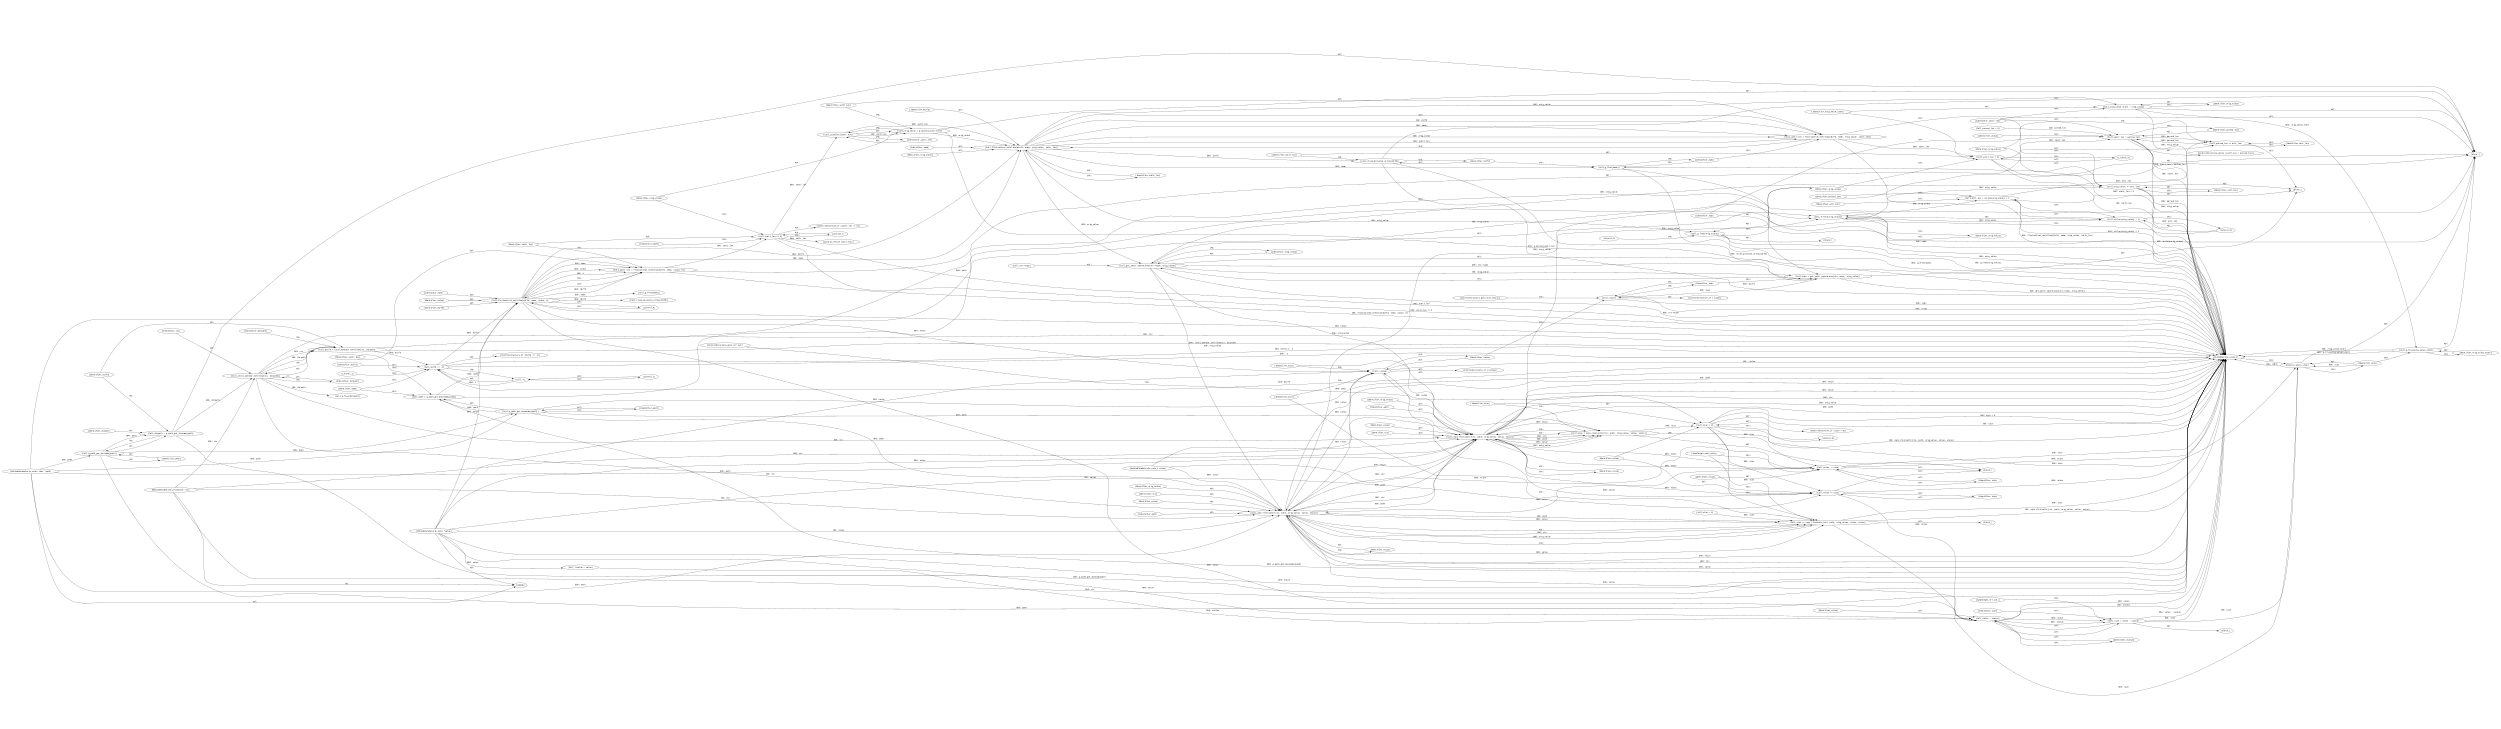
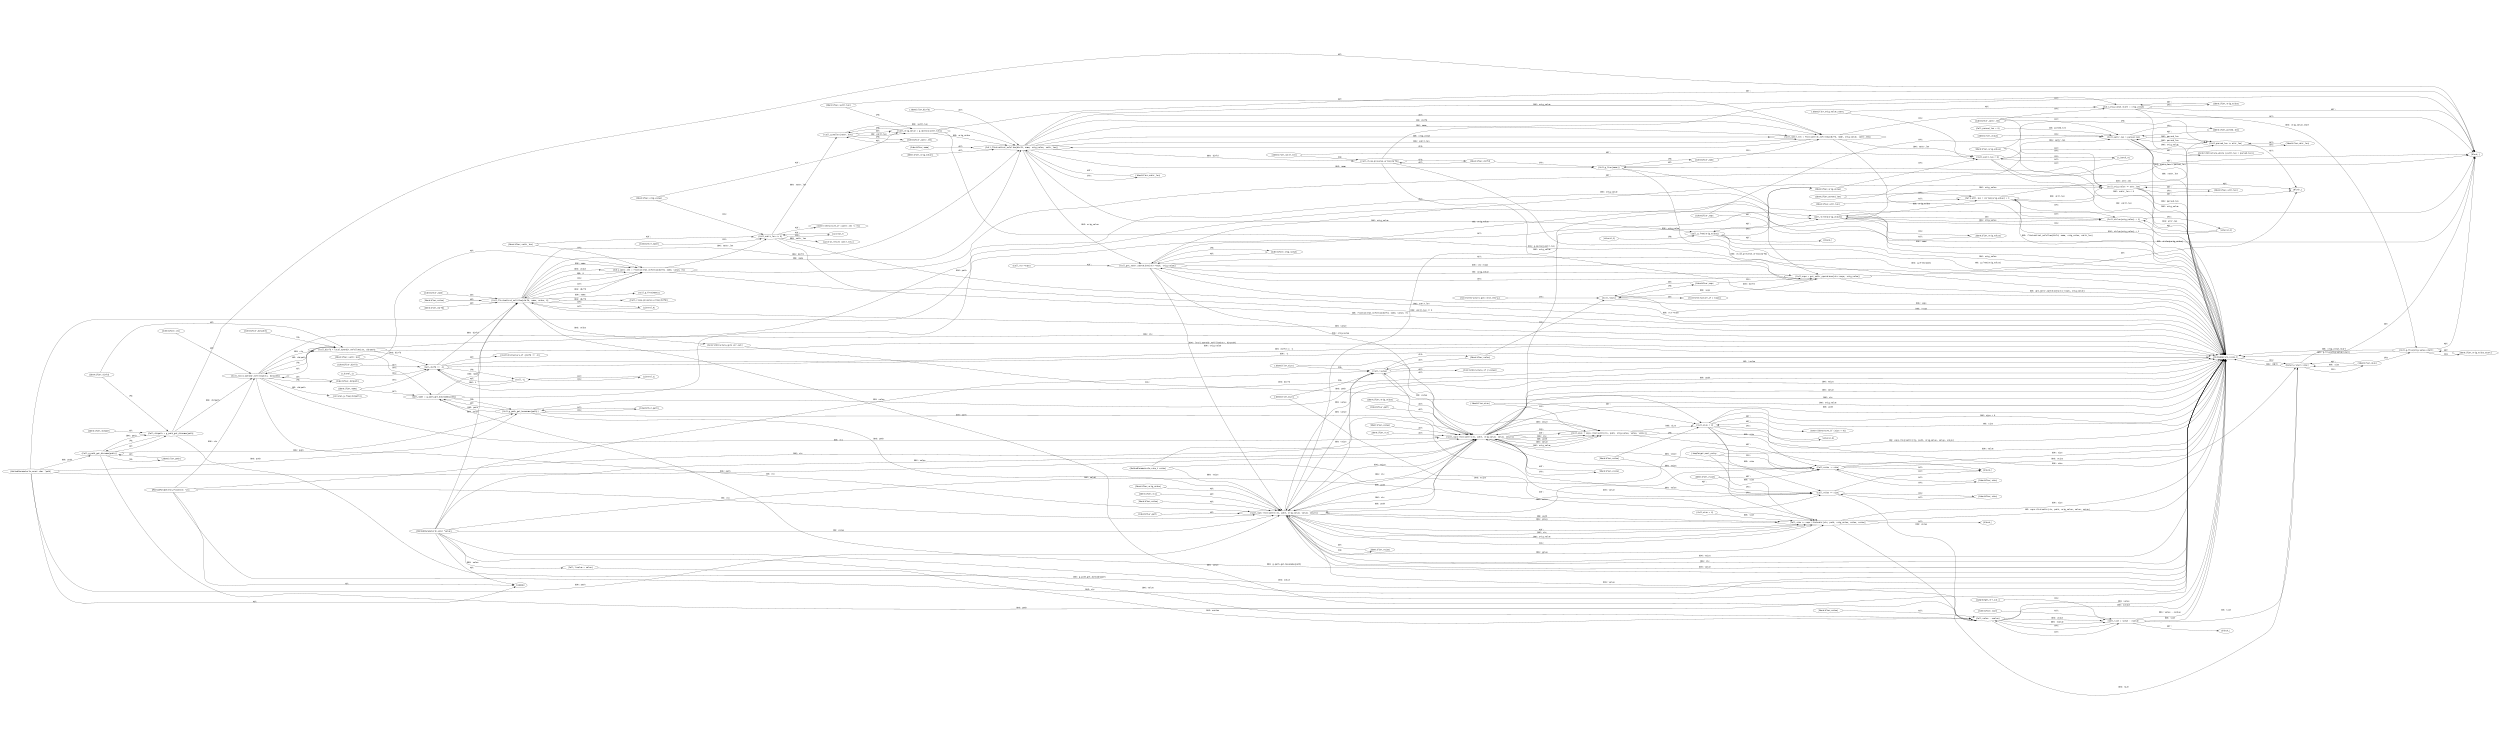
none -> (2061, 200)
(945, 340) -> (605, 335)
(347, 396) -> (347, 396)
none -> (482, 403)
(2071, 483) -> (2002, 450)
(2124, 640) -> none
